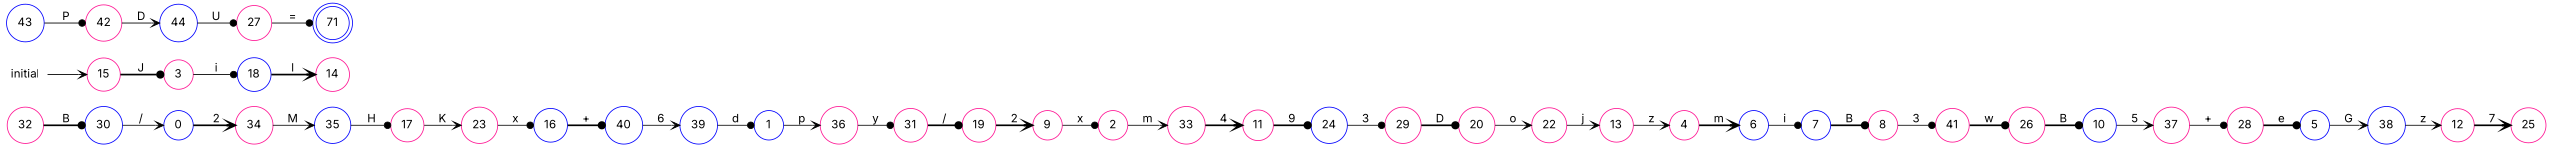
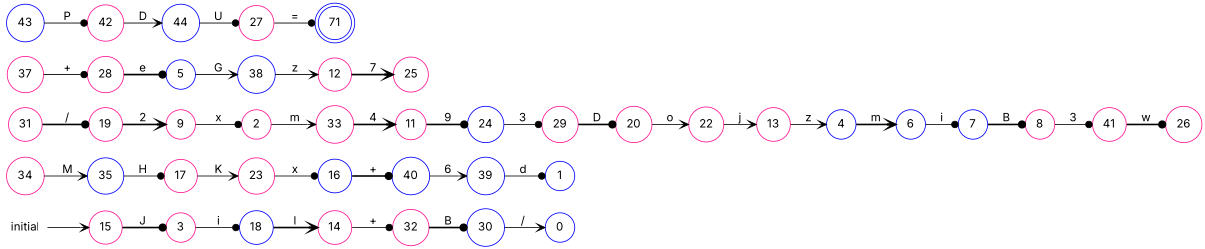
(210, 125) -> none
(839, 125) -> none
(1684, 125) -> (841, 124)
(2099, 125) -> none
none -> (369, 228)
